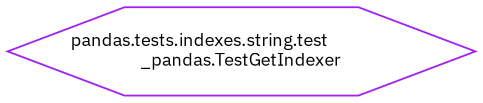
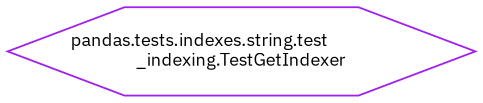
(241, 51) -> (241, 51)
